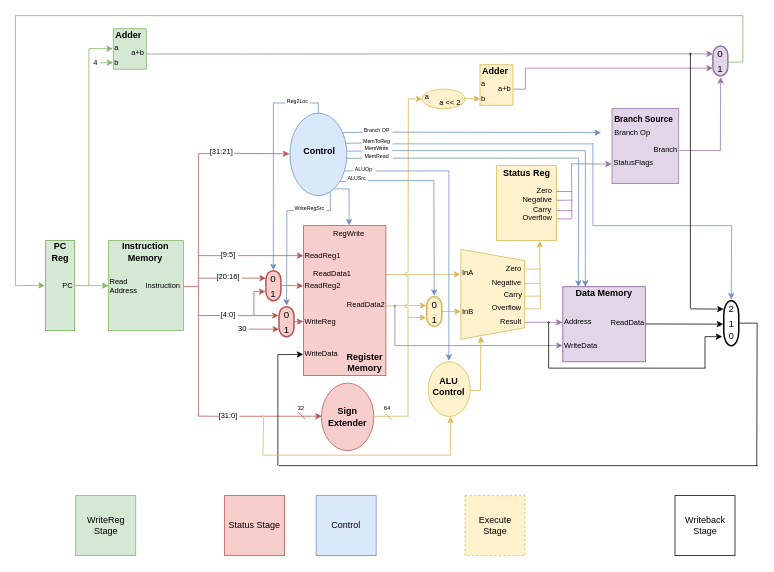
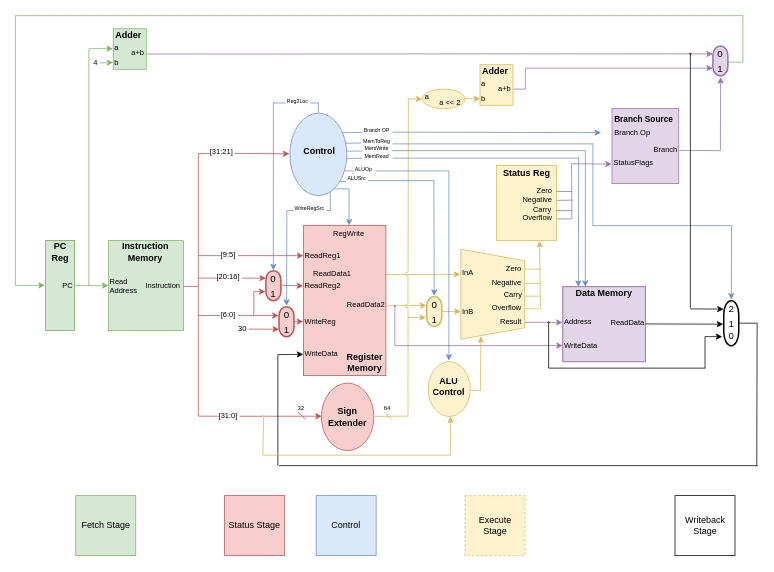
(228, 314) -> (228, 314)
(106, 525) -> (106, 525)
